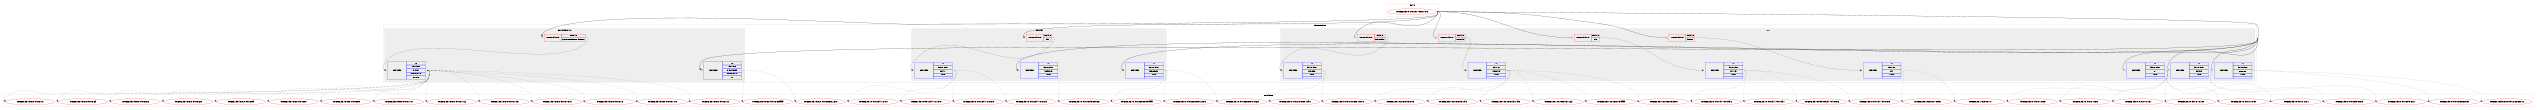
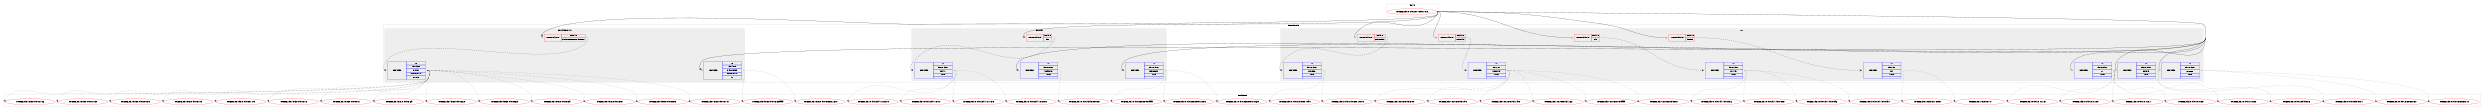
(663, 102) -> (241, 102)
(1822, 102) -> (1717, 102)
(2244, 102) -> none
(2507, 102) -> (2454, 102)
